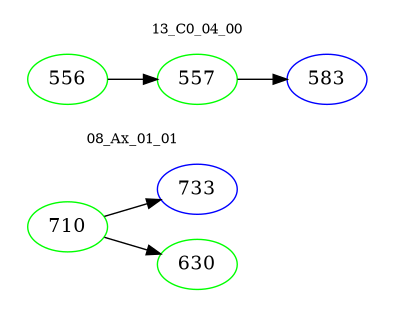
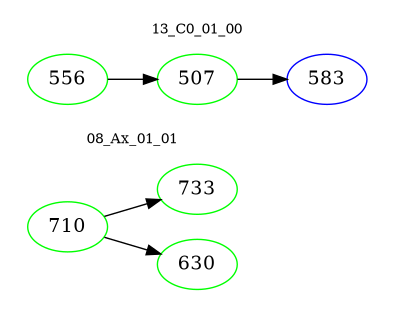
(197, 30) -> (197, 30)
(197, 79) -> (197, 79)
(197, 189) -> (197, 189)
